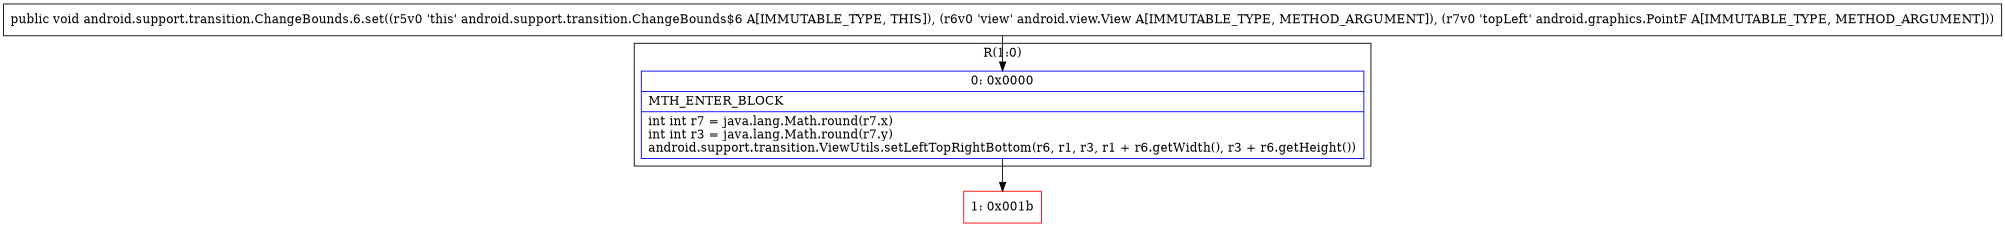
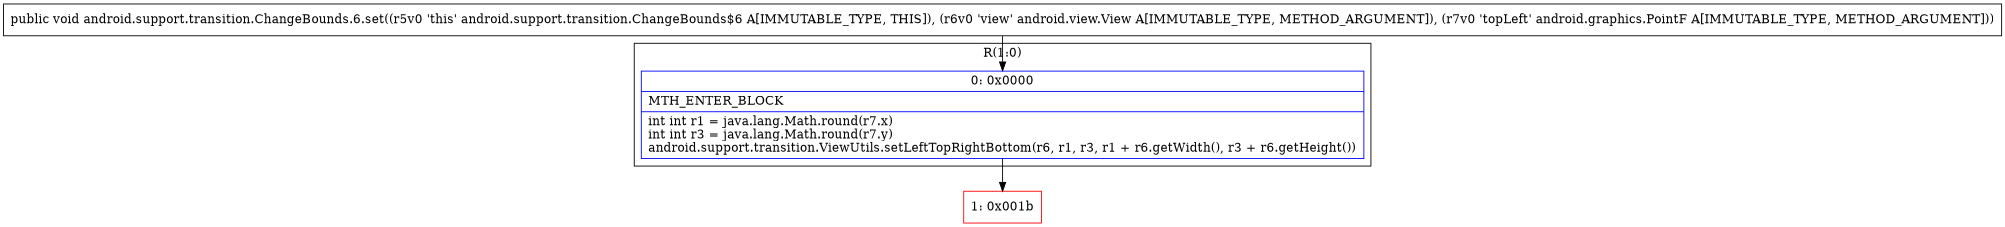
(771, 121) -> (771, 121)
